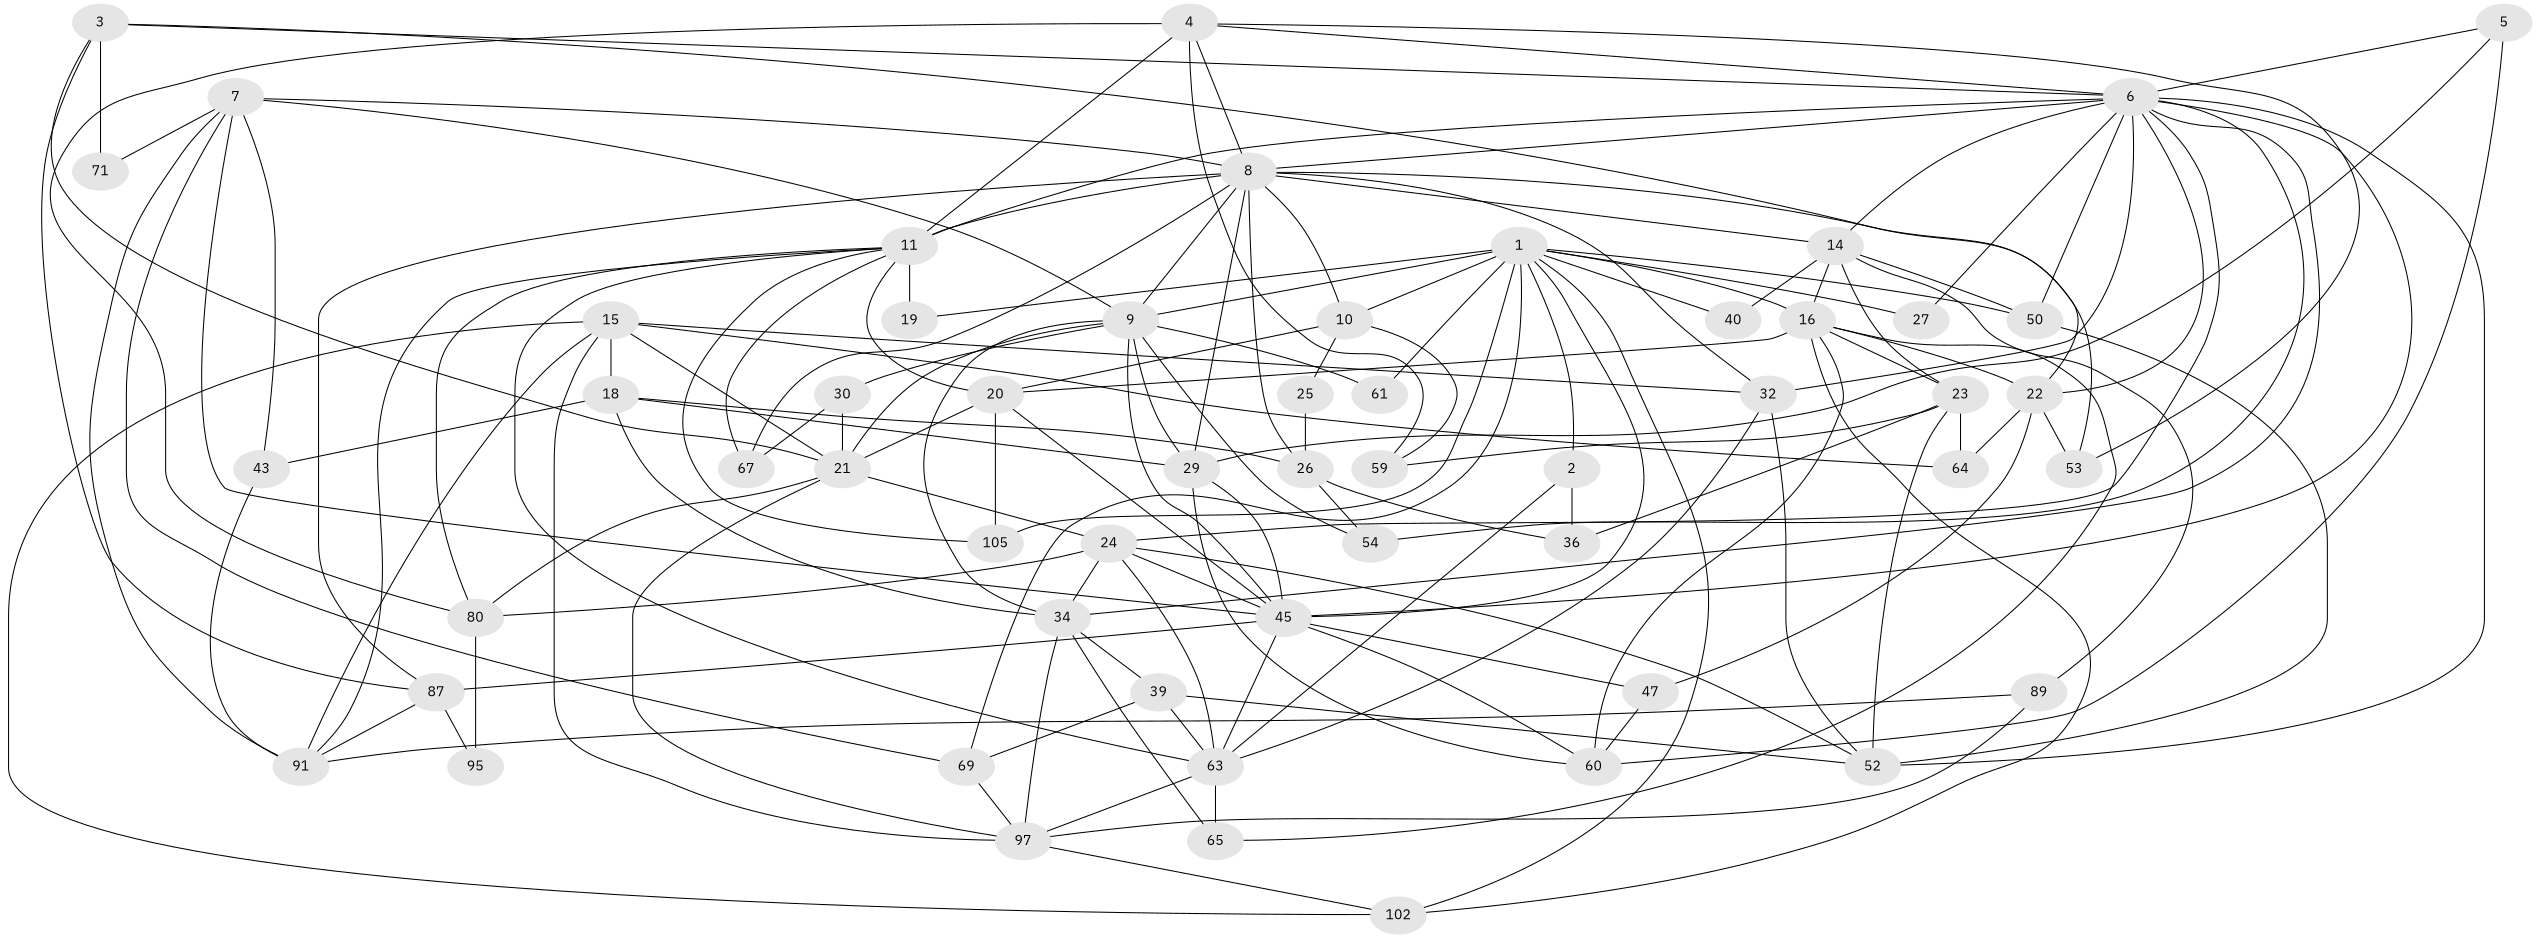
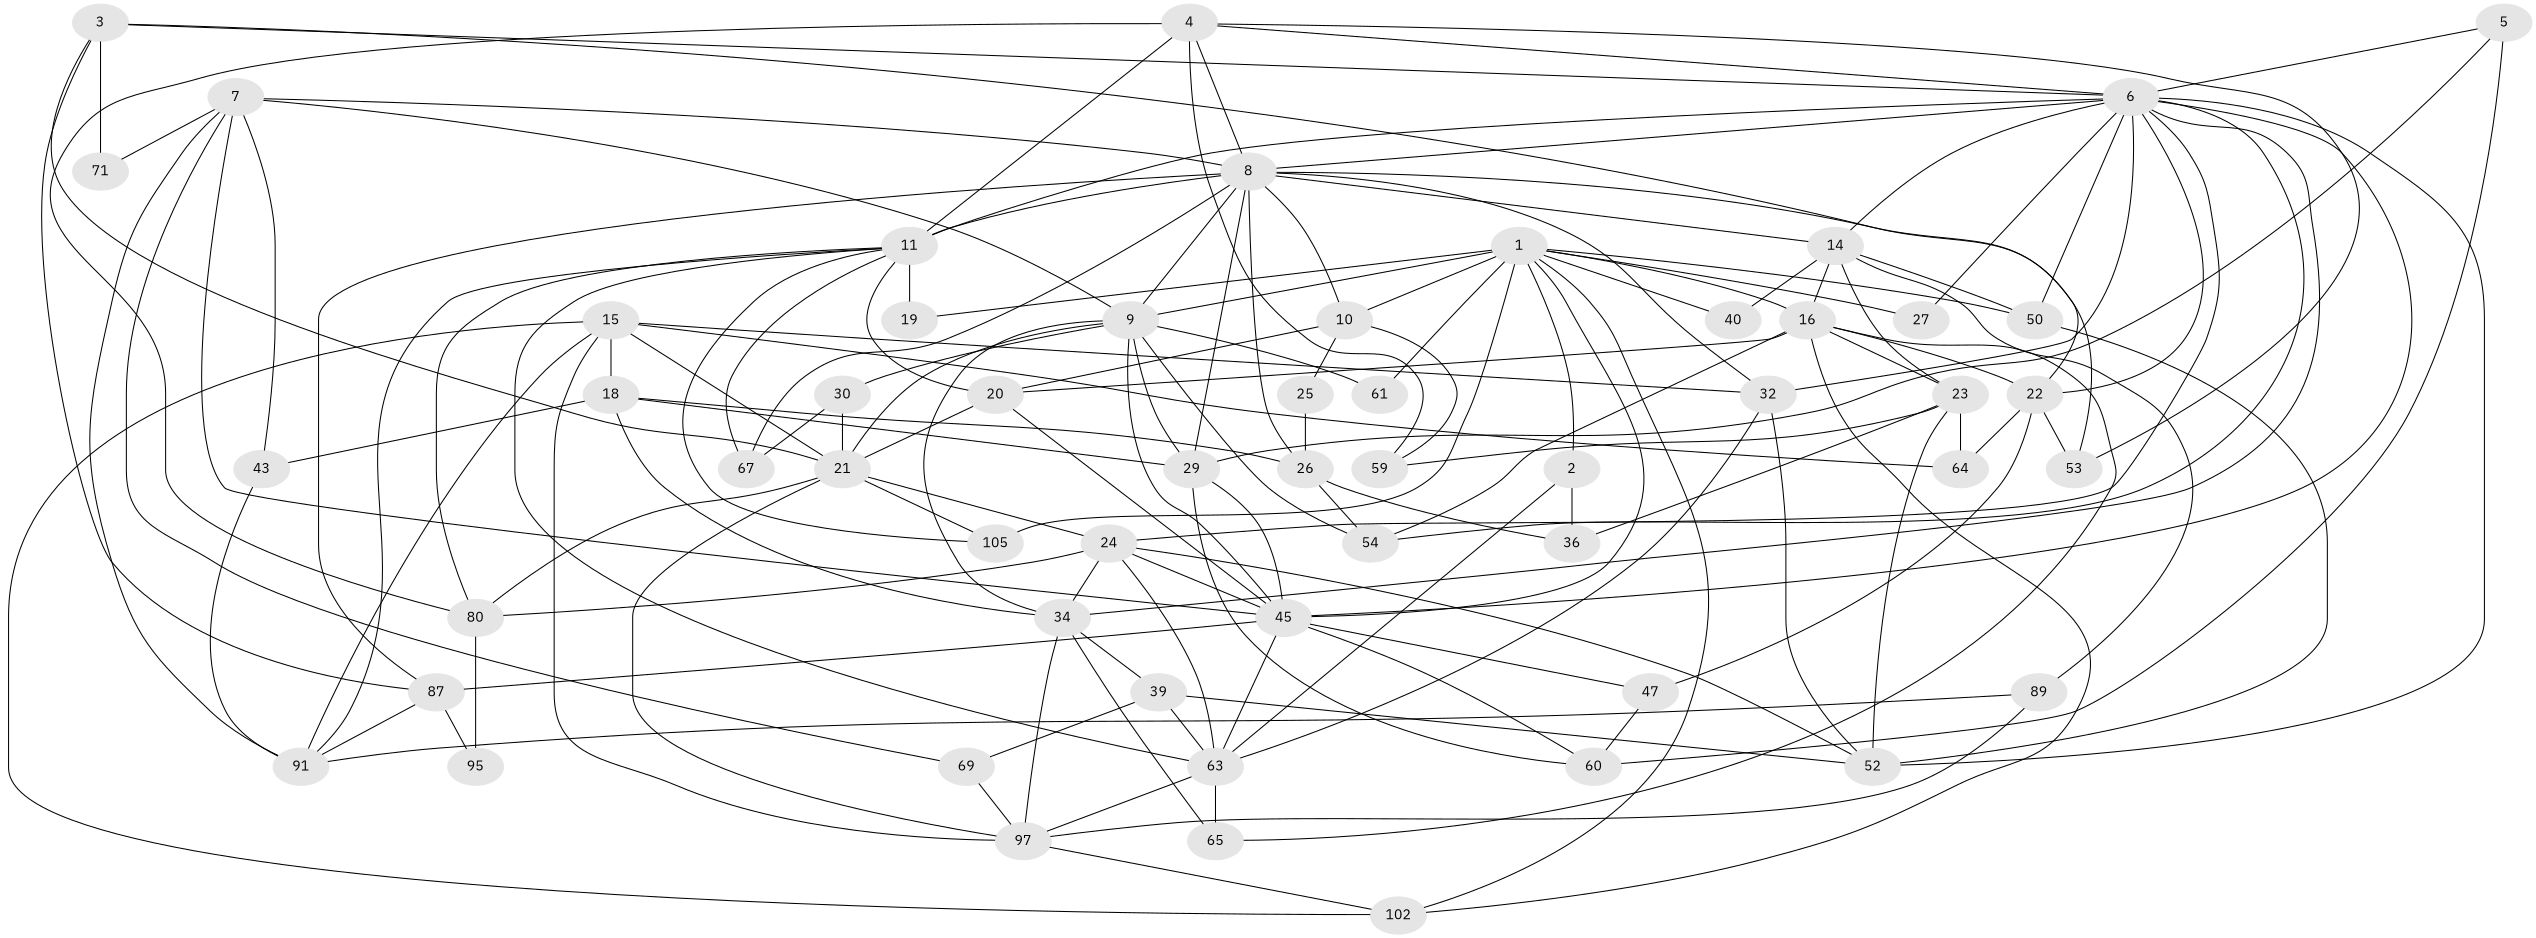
(995, 469) -> (919, 506)
(1259, 508) -> none
(1743, 537) -> (1586, 426)
